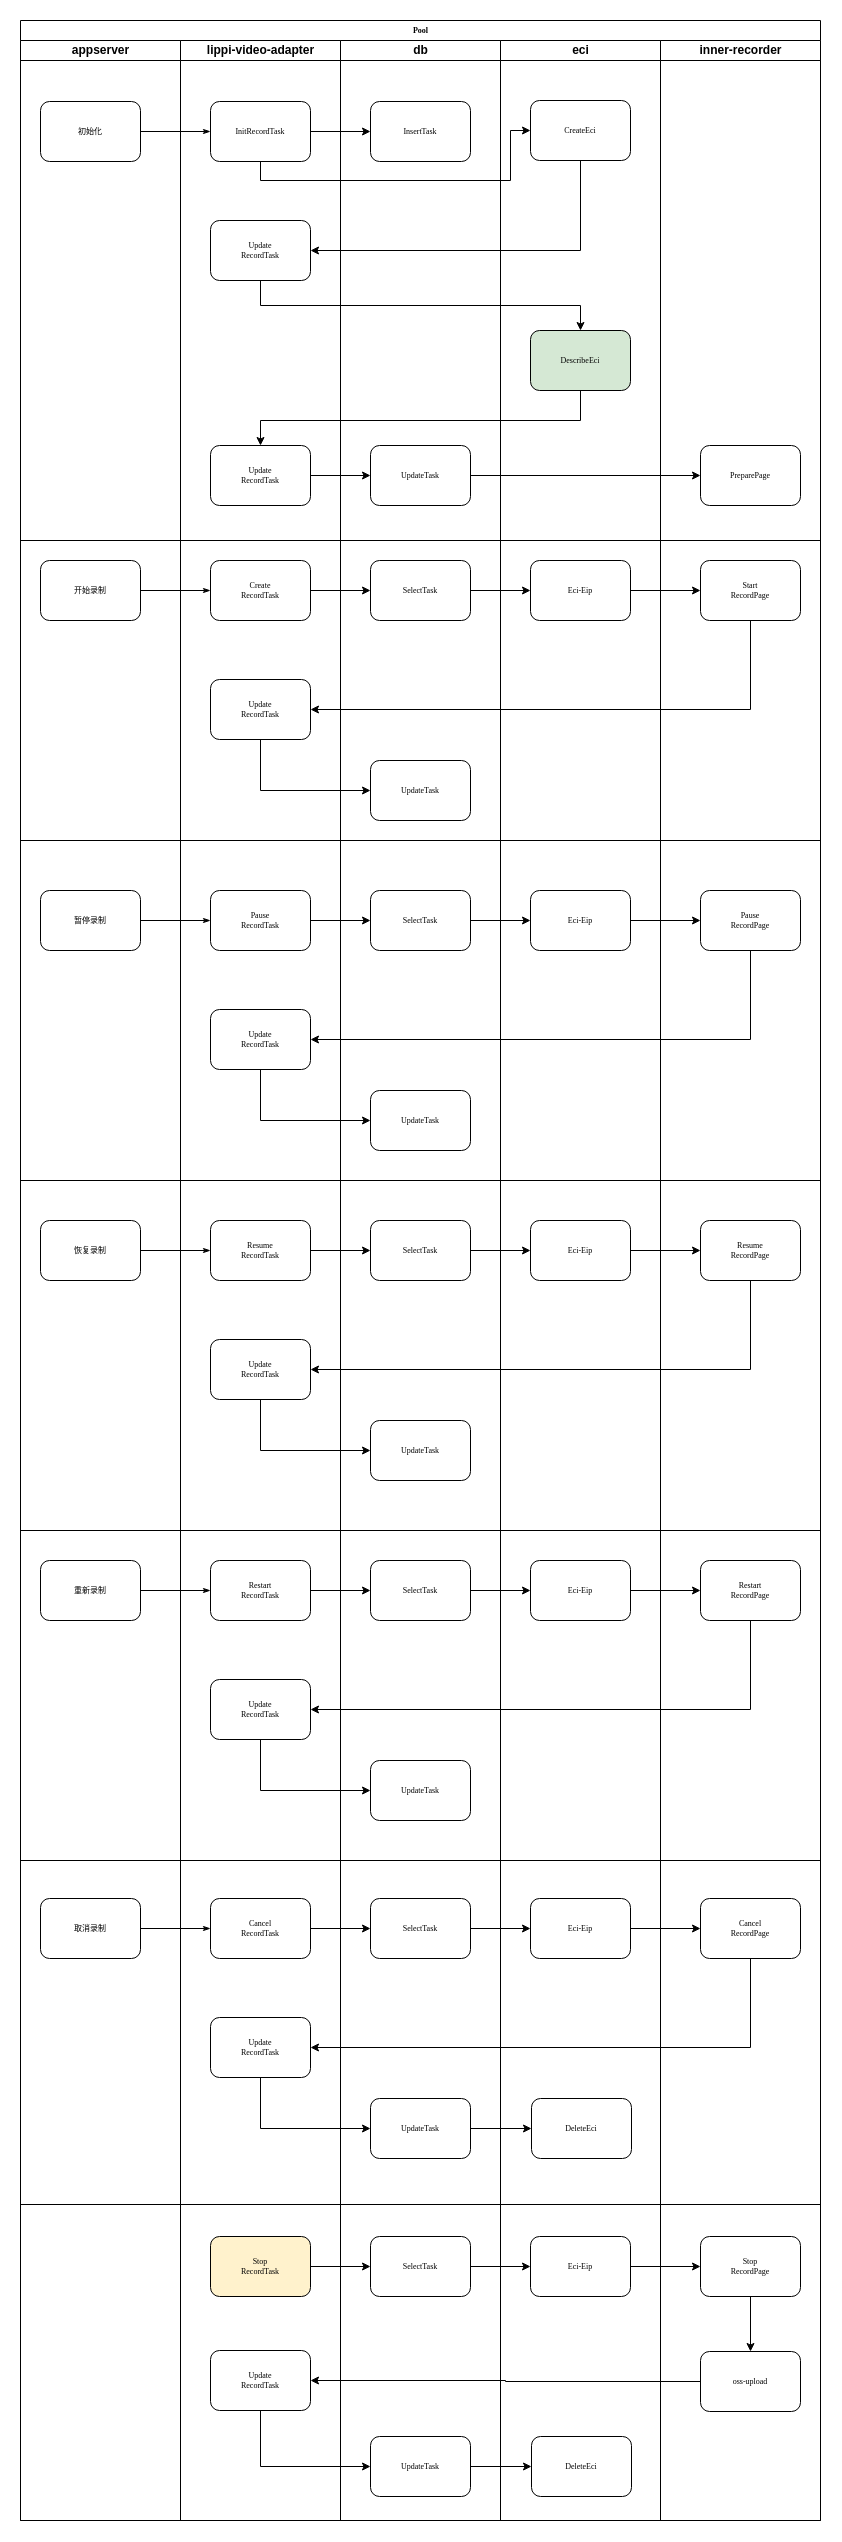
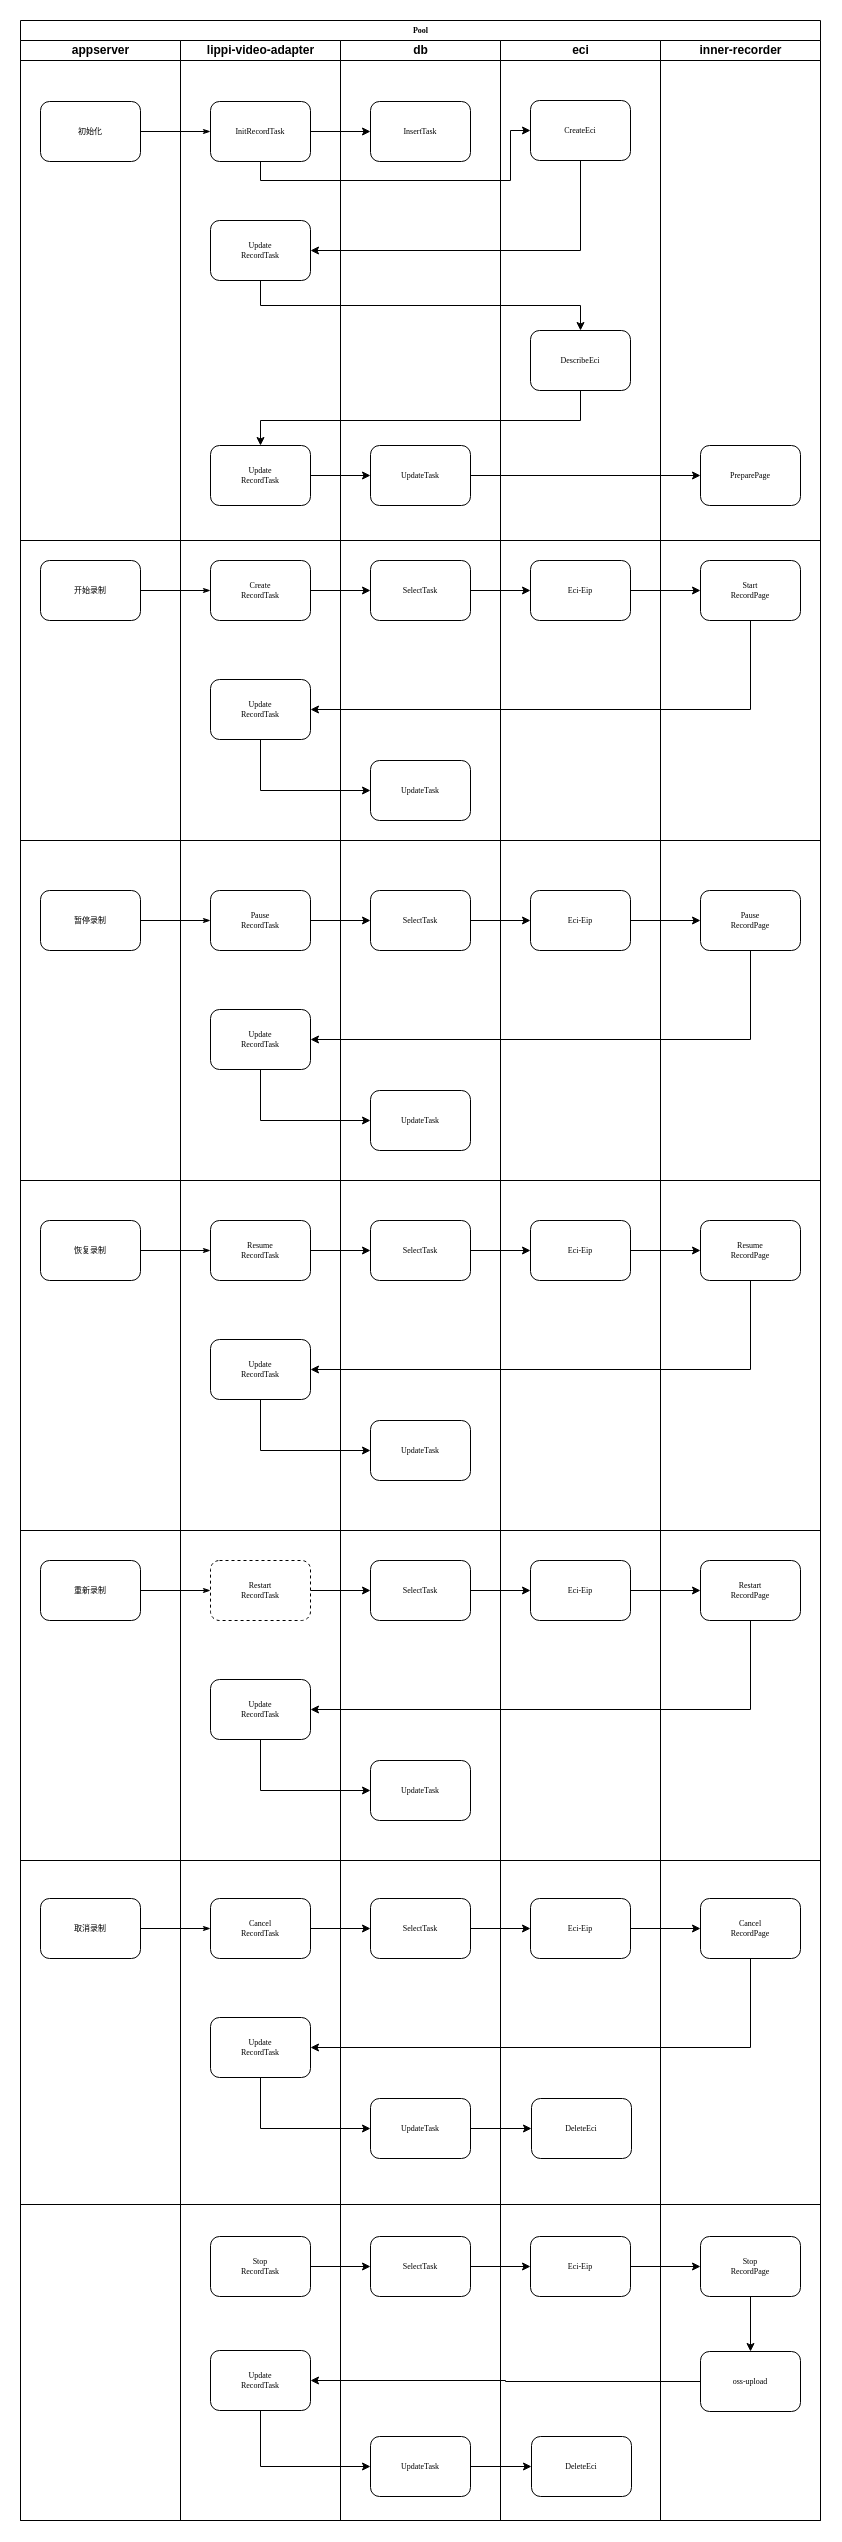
(581, 361) -> (581, 361)
(261, 1591) -> (261, 1591)
(261, 2267) -> (261, 2267)
